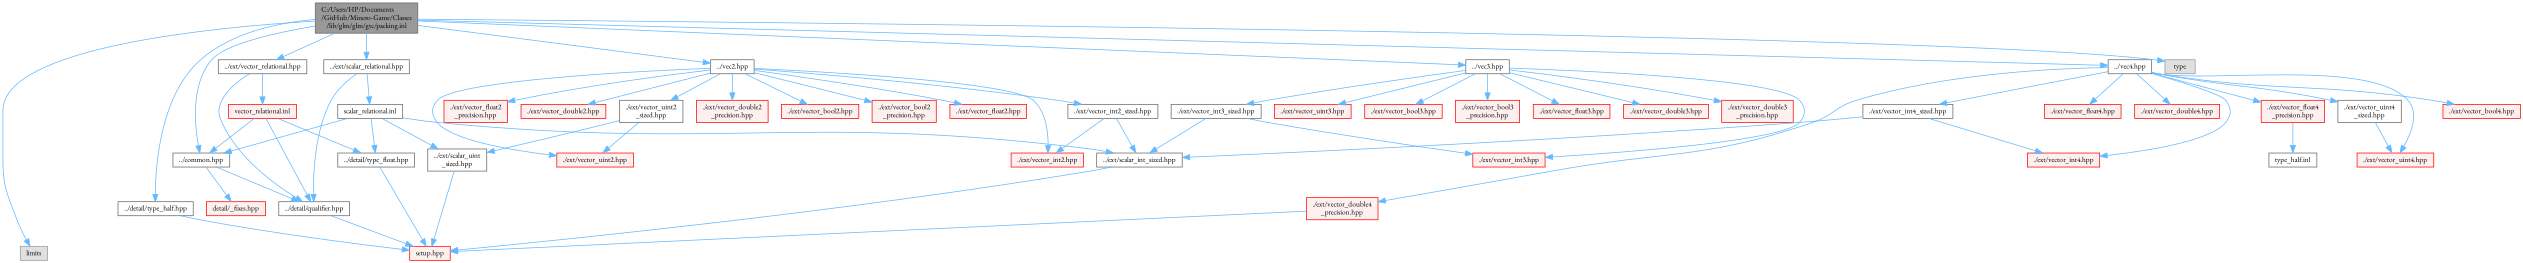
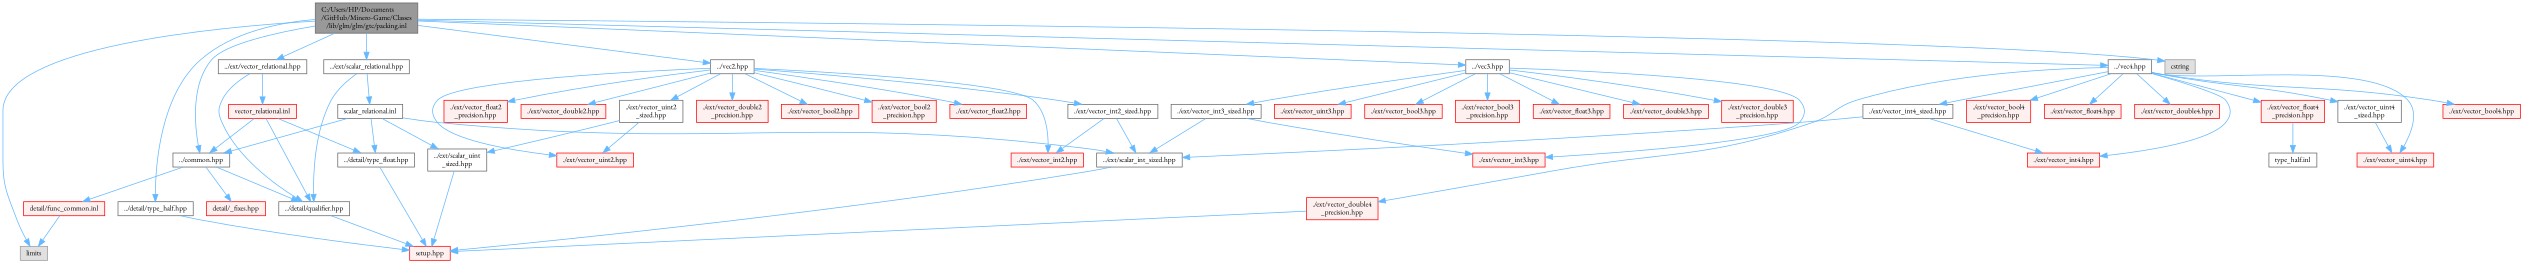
(2180, 67) -> (2180, 67)
none -> (1999, 111)
none -> (64, 209)
